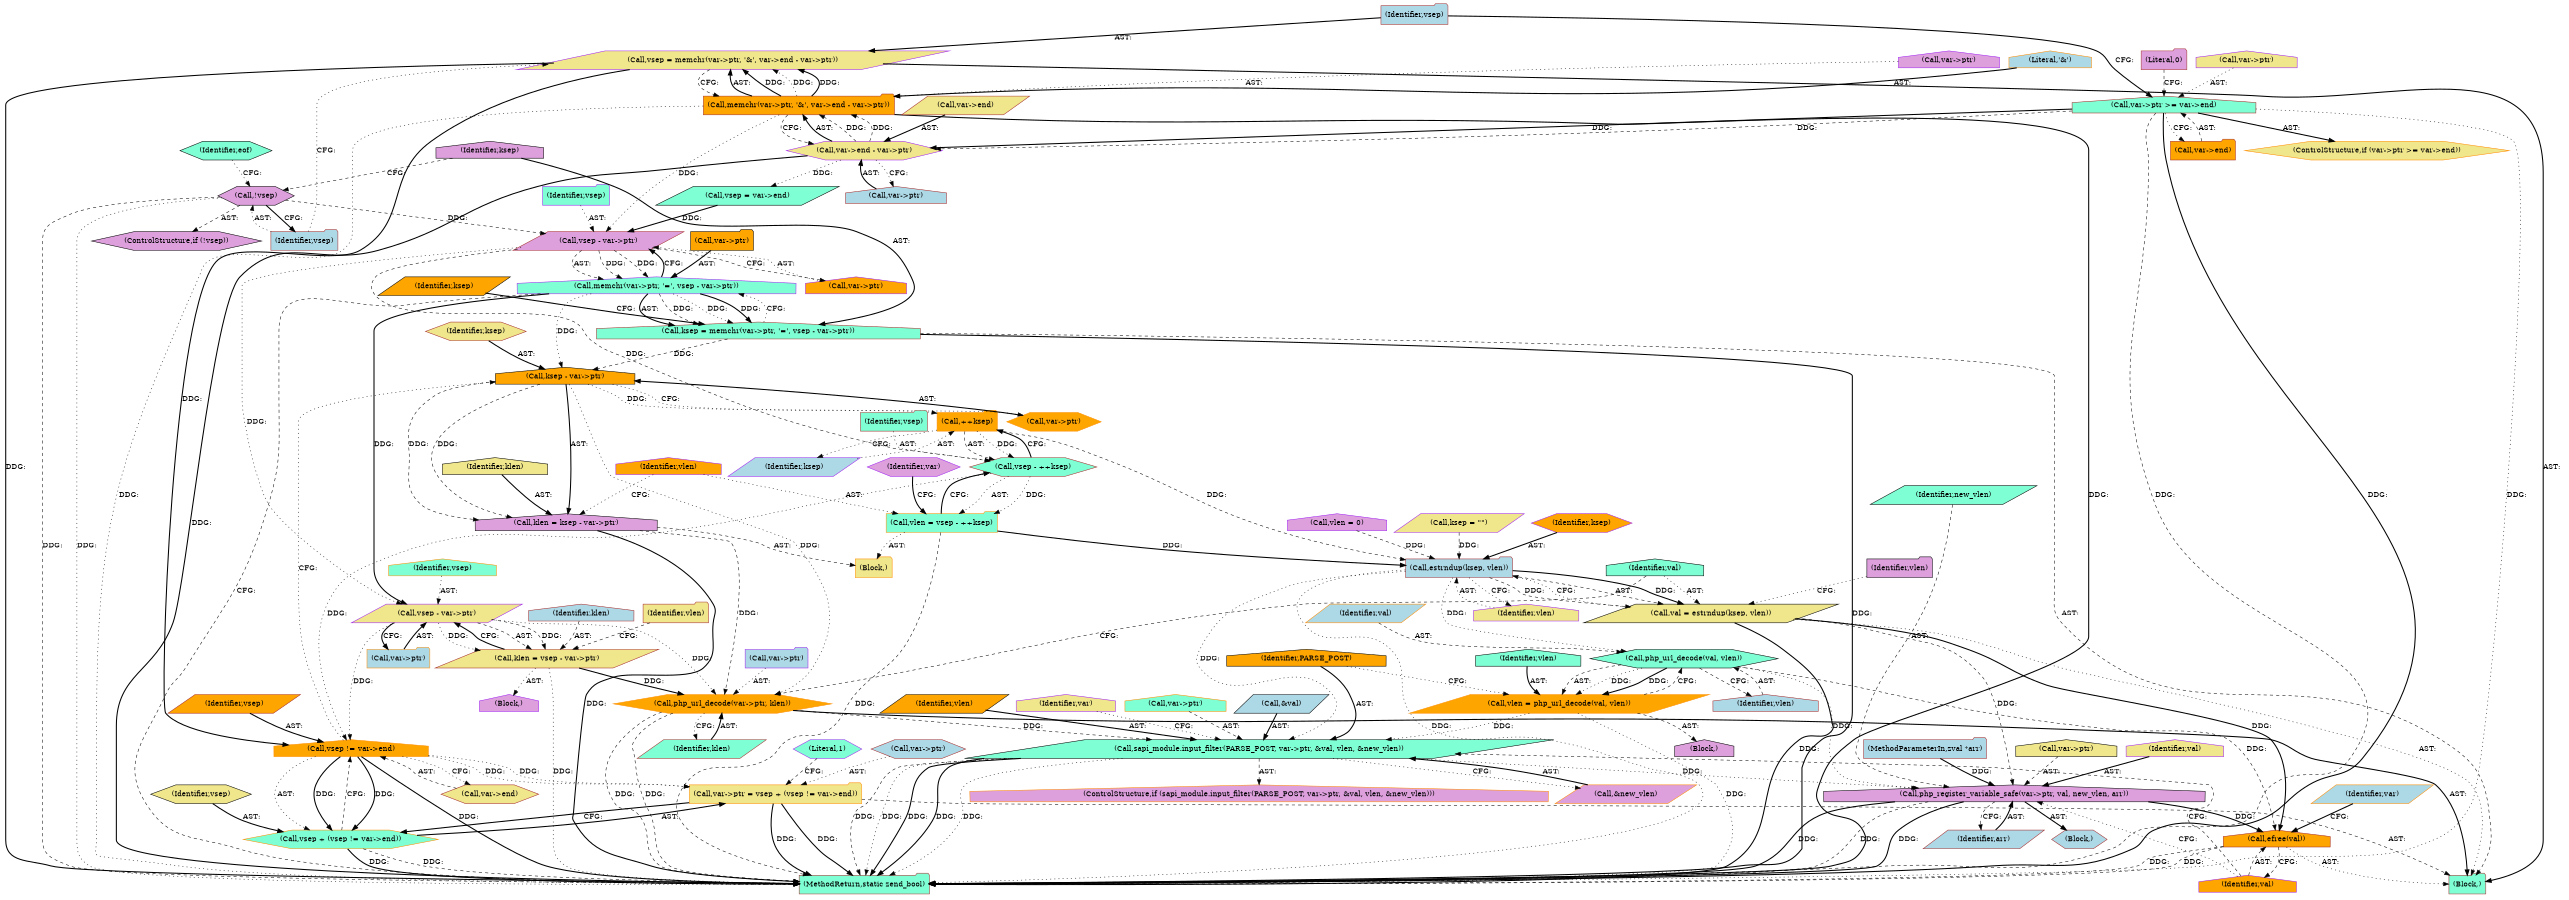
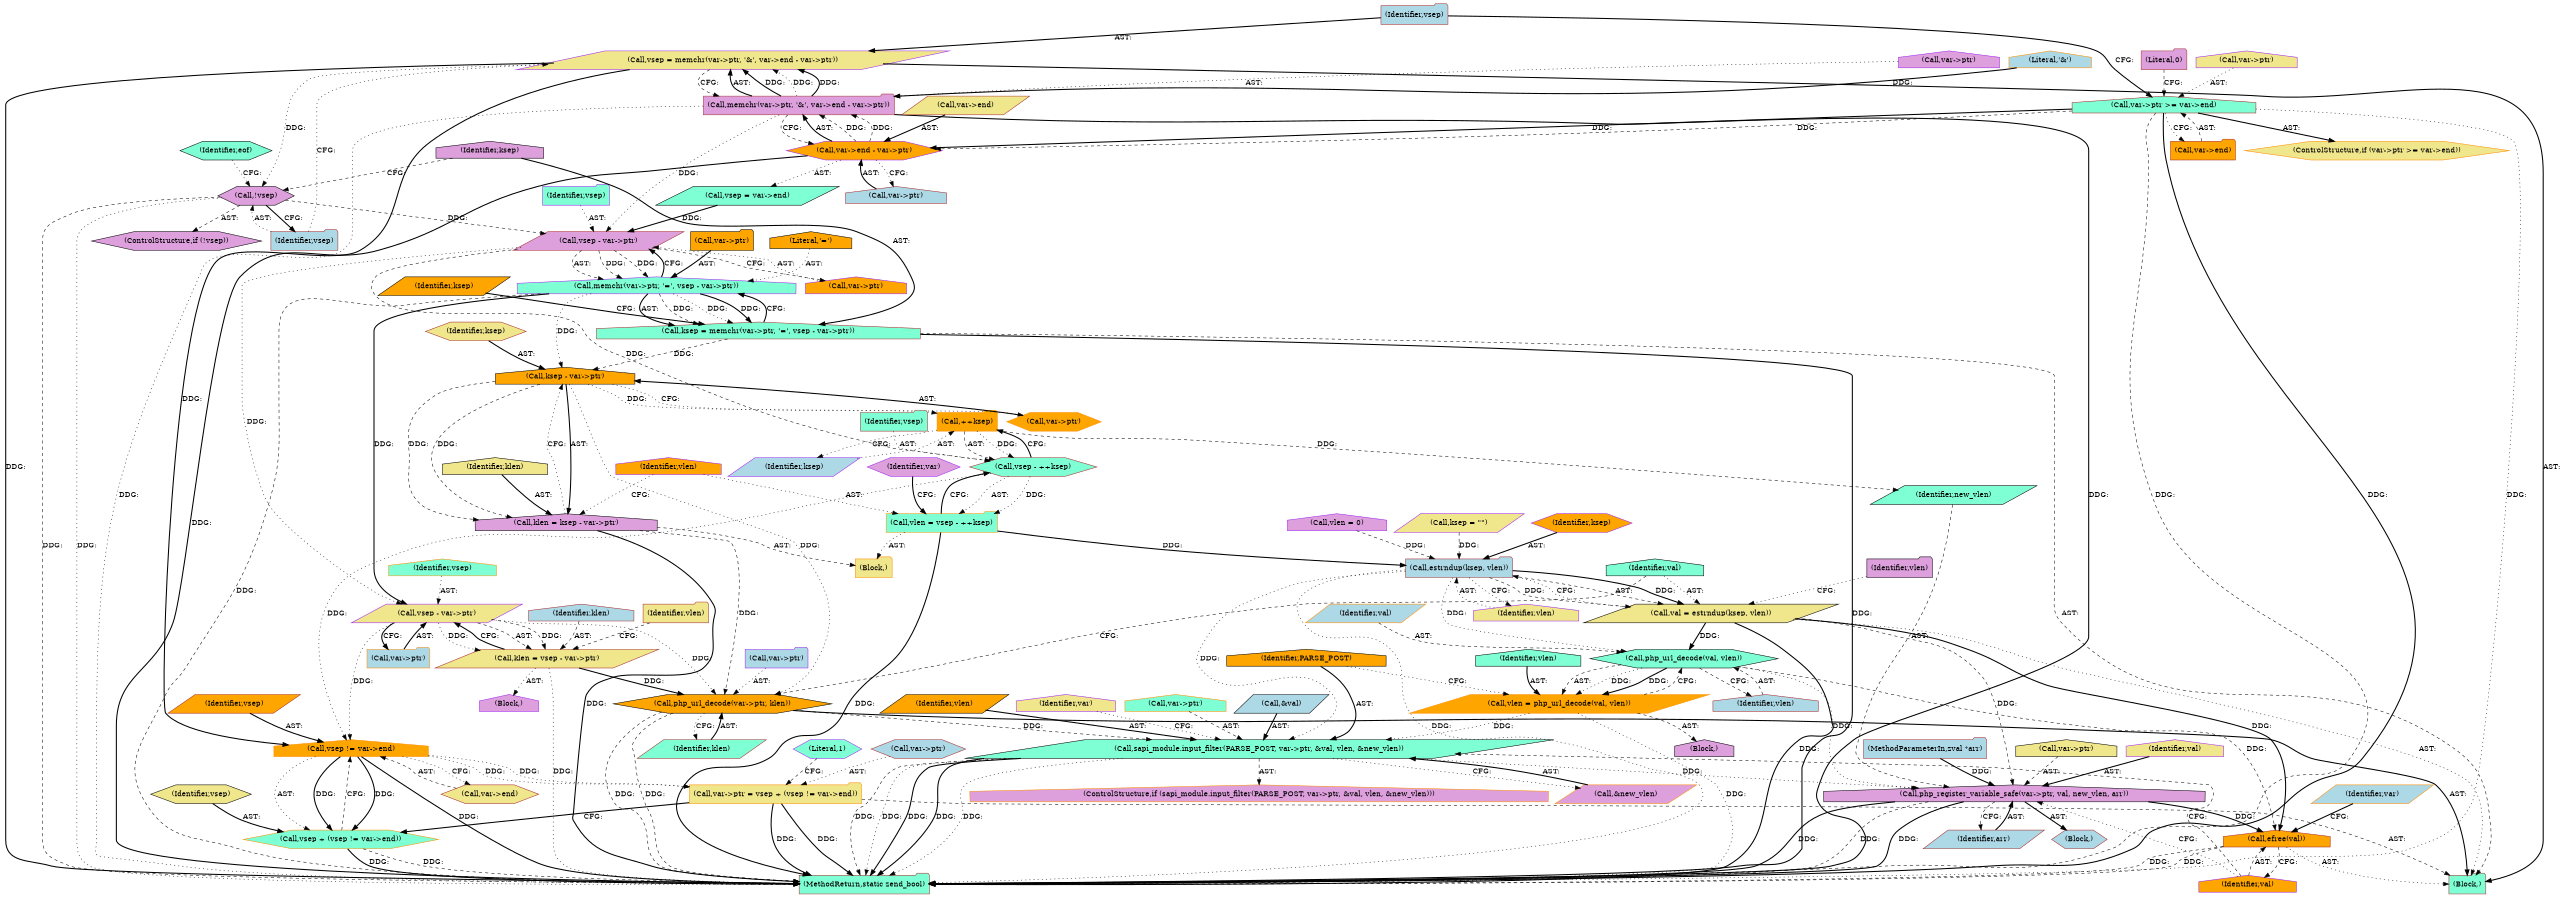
none -> (370, 72)
(1904, 83) -> (1904, 83)
(799, 105) -> (799, 105)
(864, 151) -> (864, 151)
(824, 173) -> (824, 173)
none -> (811, 241)
(762, 303) -> (762, 303)
(299, 486) -> (549, 452)
(1197, 500) -> (1445, 456)
(248, 591) -> (248, 591)
none -> (1699, 634)
(723, 704) -> (723, 704)
(782, 745) -> (782, 745)
(569, 824) -> none
